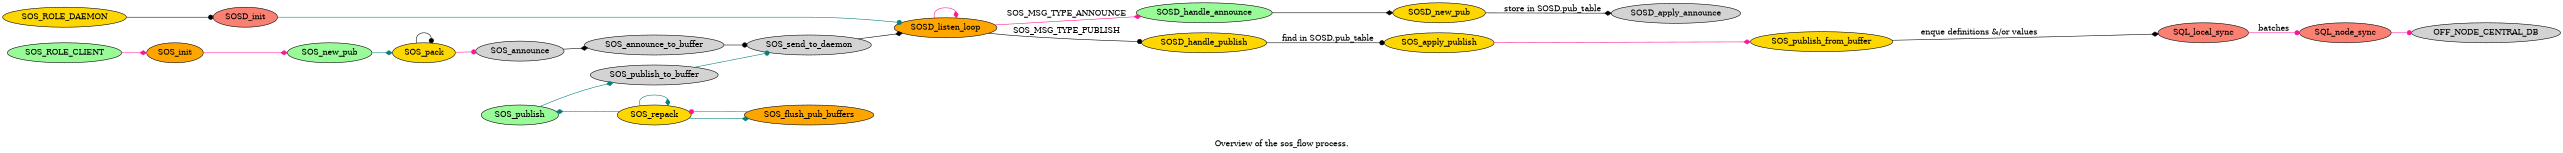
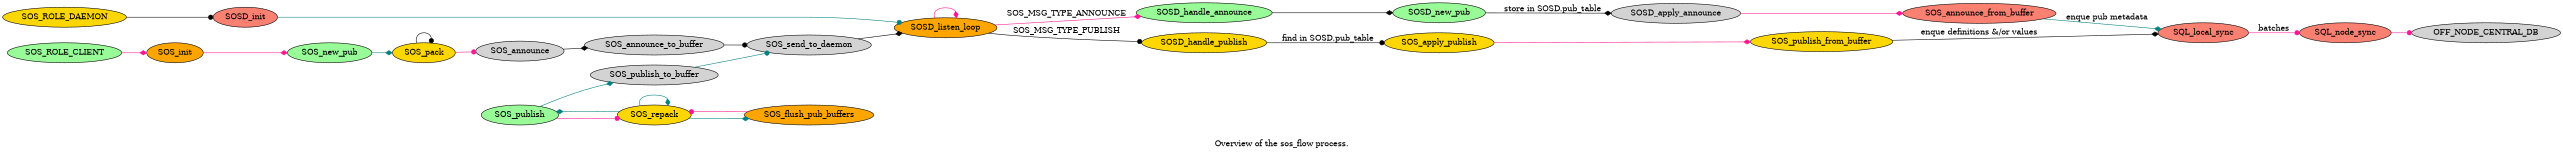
(1439, 13) -> (1439, 13)
none -> (1979, 13)
none -> (586, 119)
